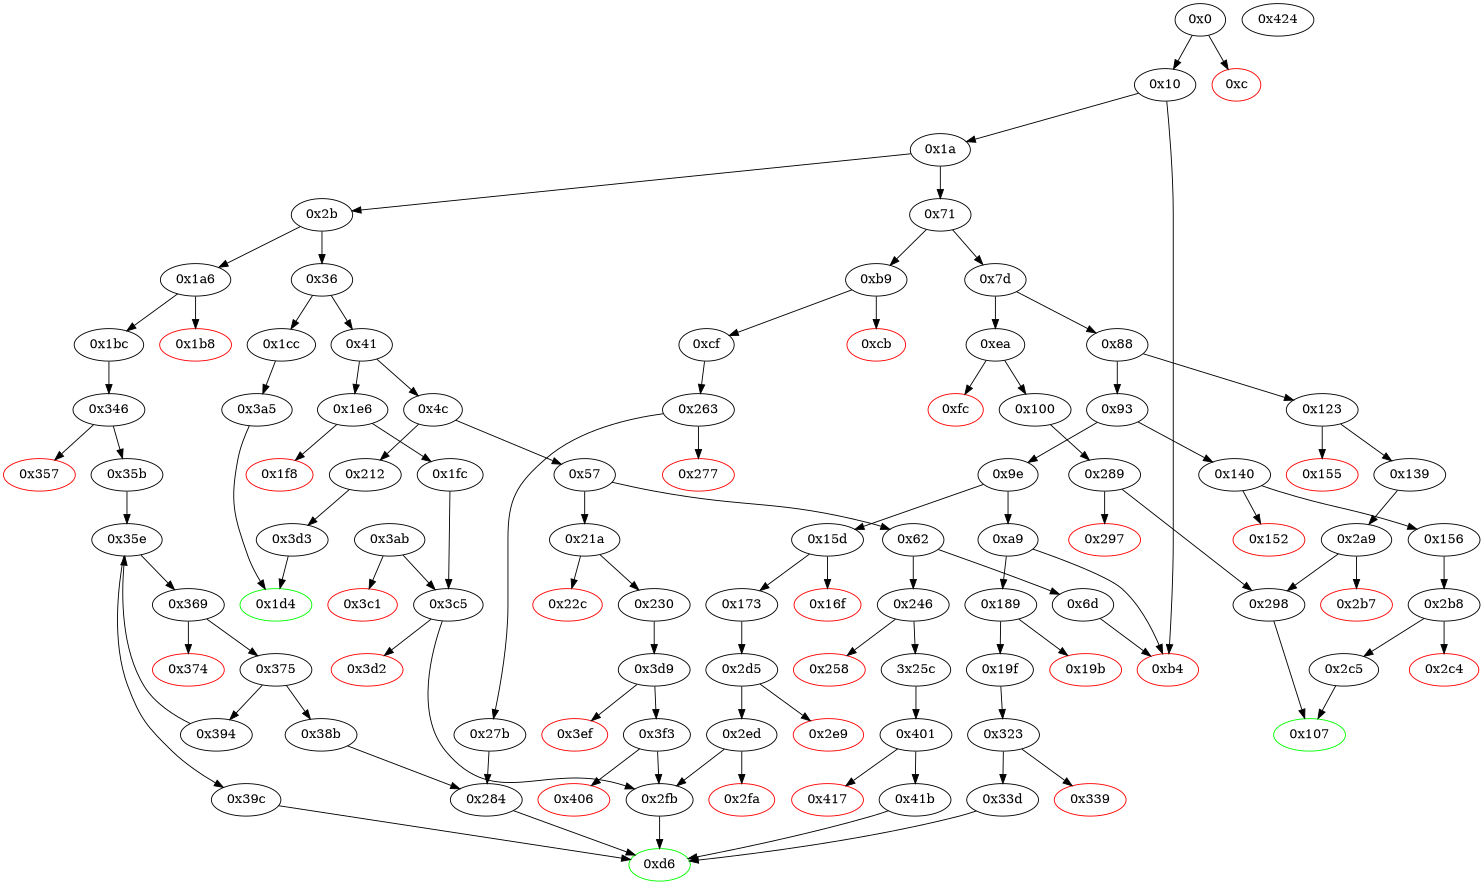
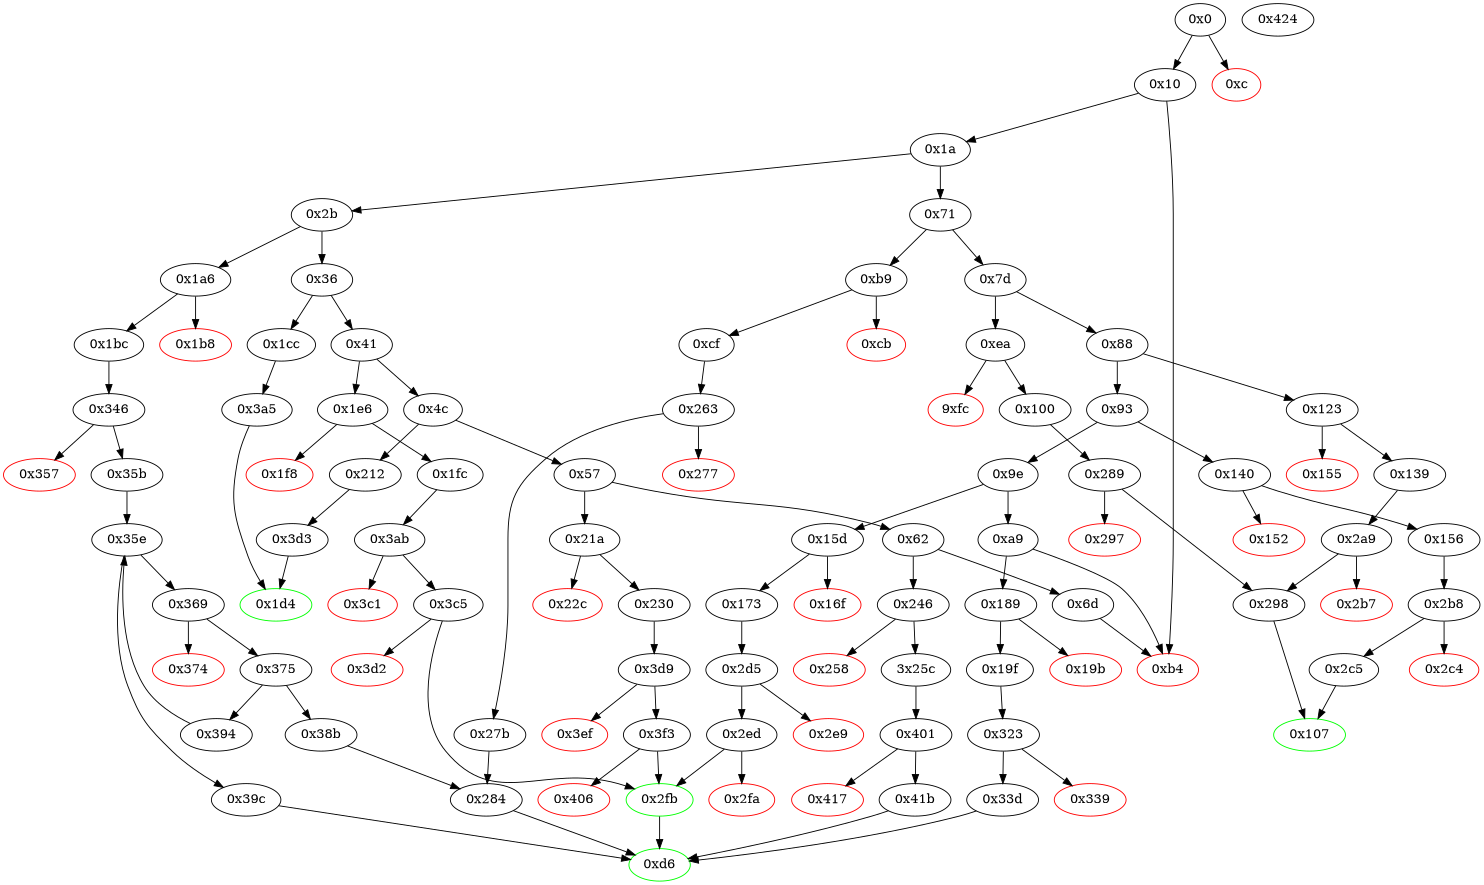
(956, 410) -> (956, 410)
(449, 535) -> (423, 504)
(660, 800) -> (660, 800)
